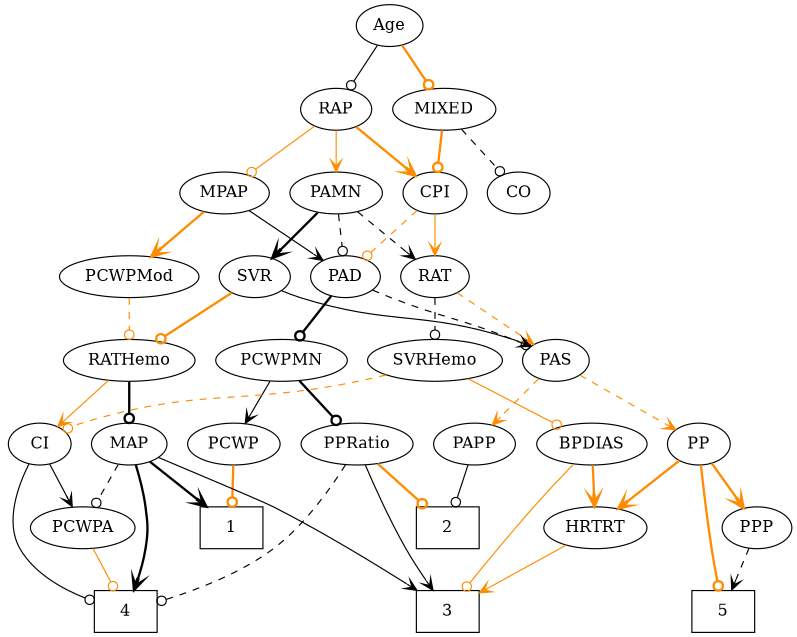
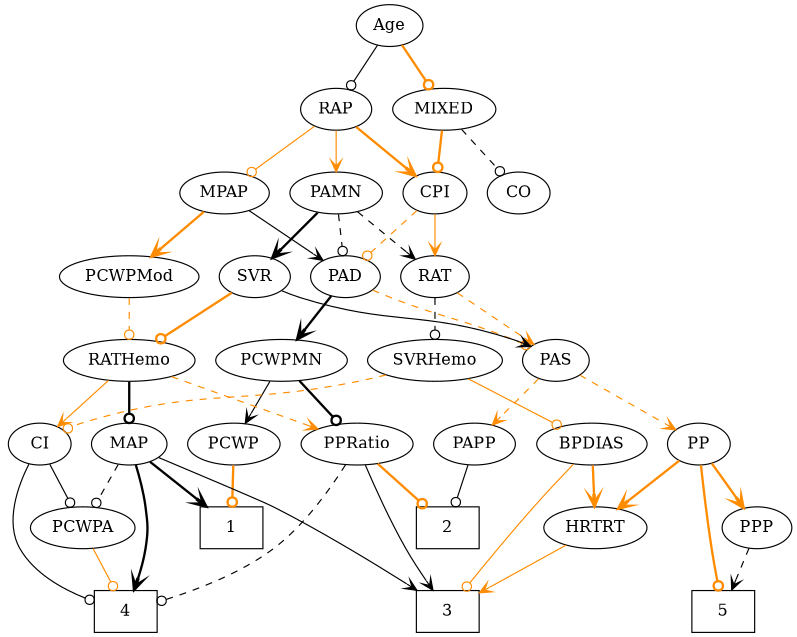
(317, 314) -> (317, 314)
(443, 316) -> (443, 316)
none -> (246, 403)
(59, 481) -> (59, 481)
